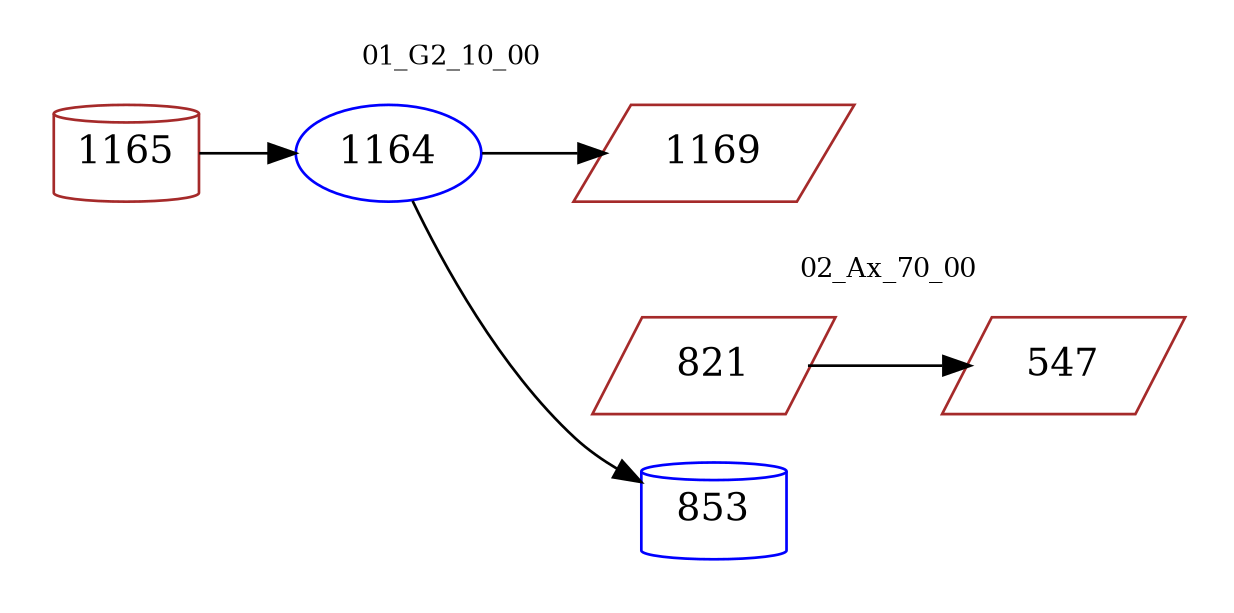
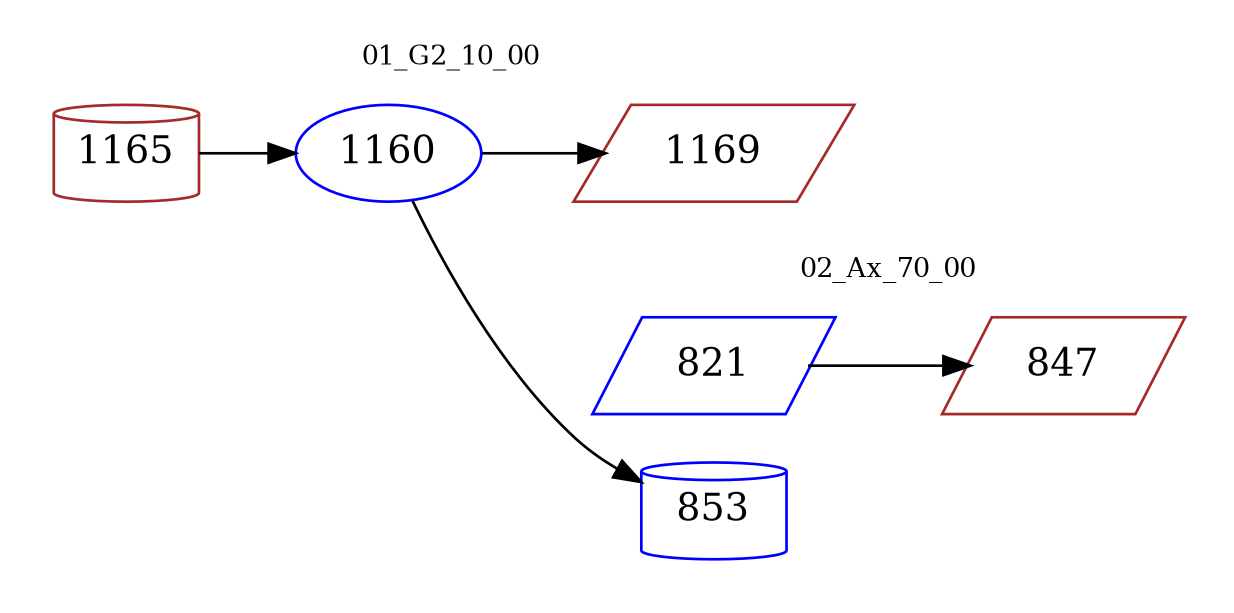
(389, 153) -> (389, 153)
(714, 366) -> (714, 366)
(1064, 366) -> (1064, 366)
